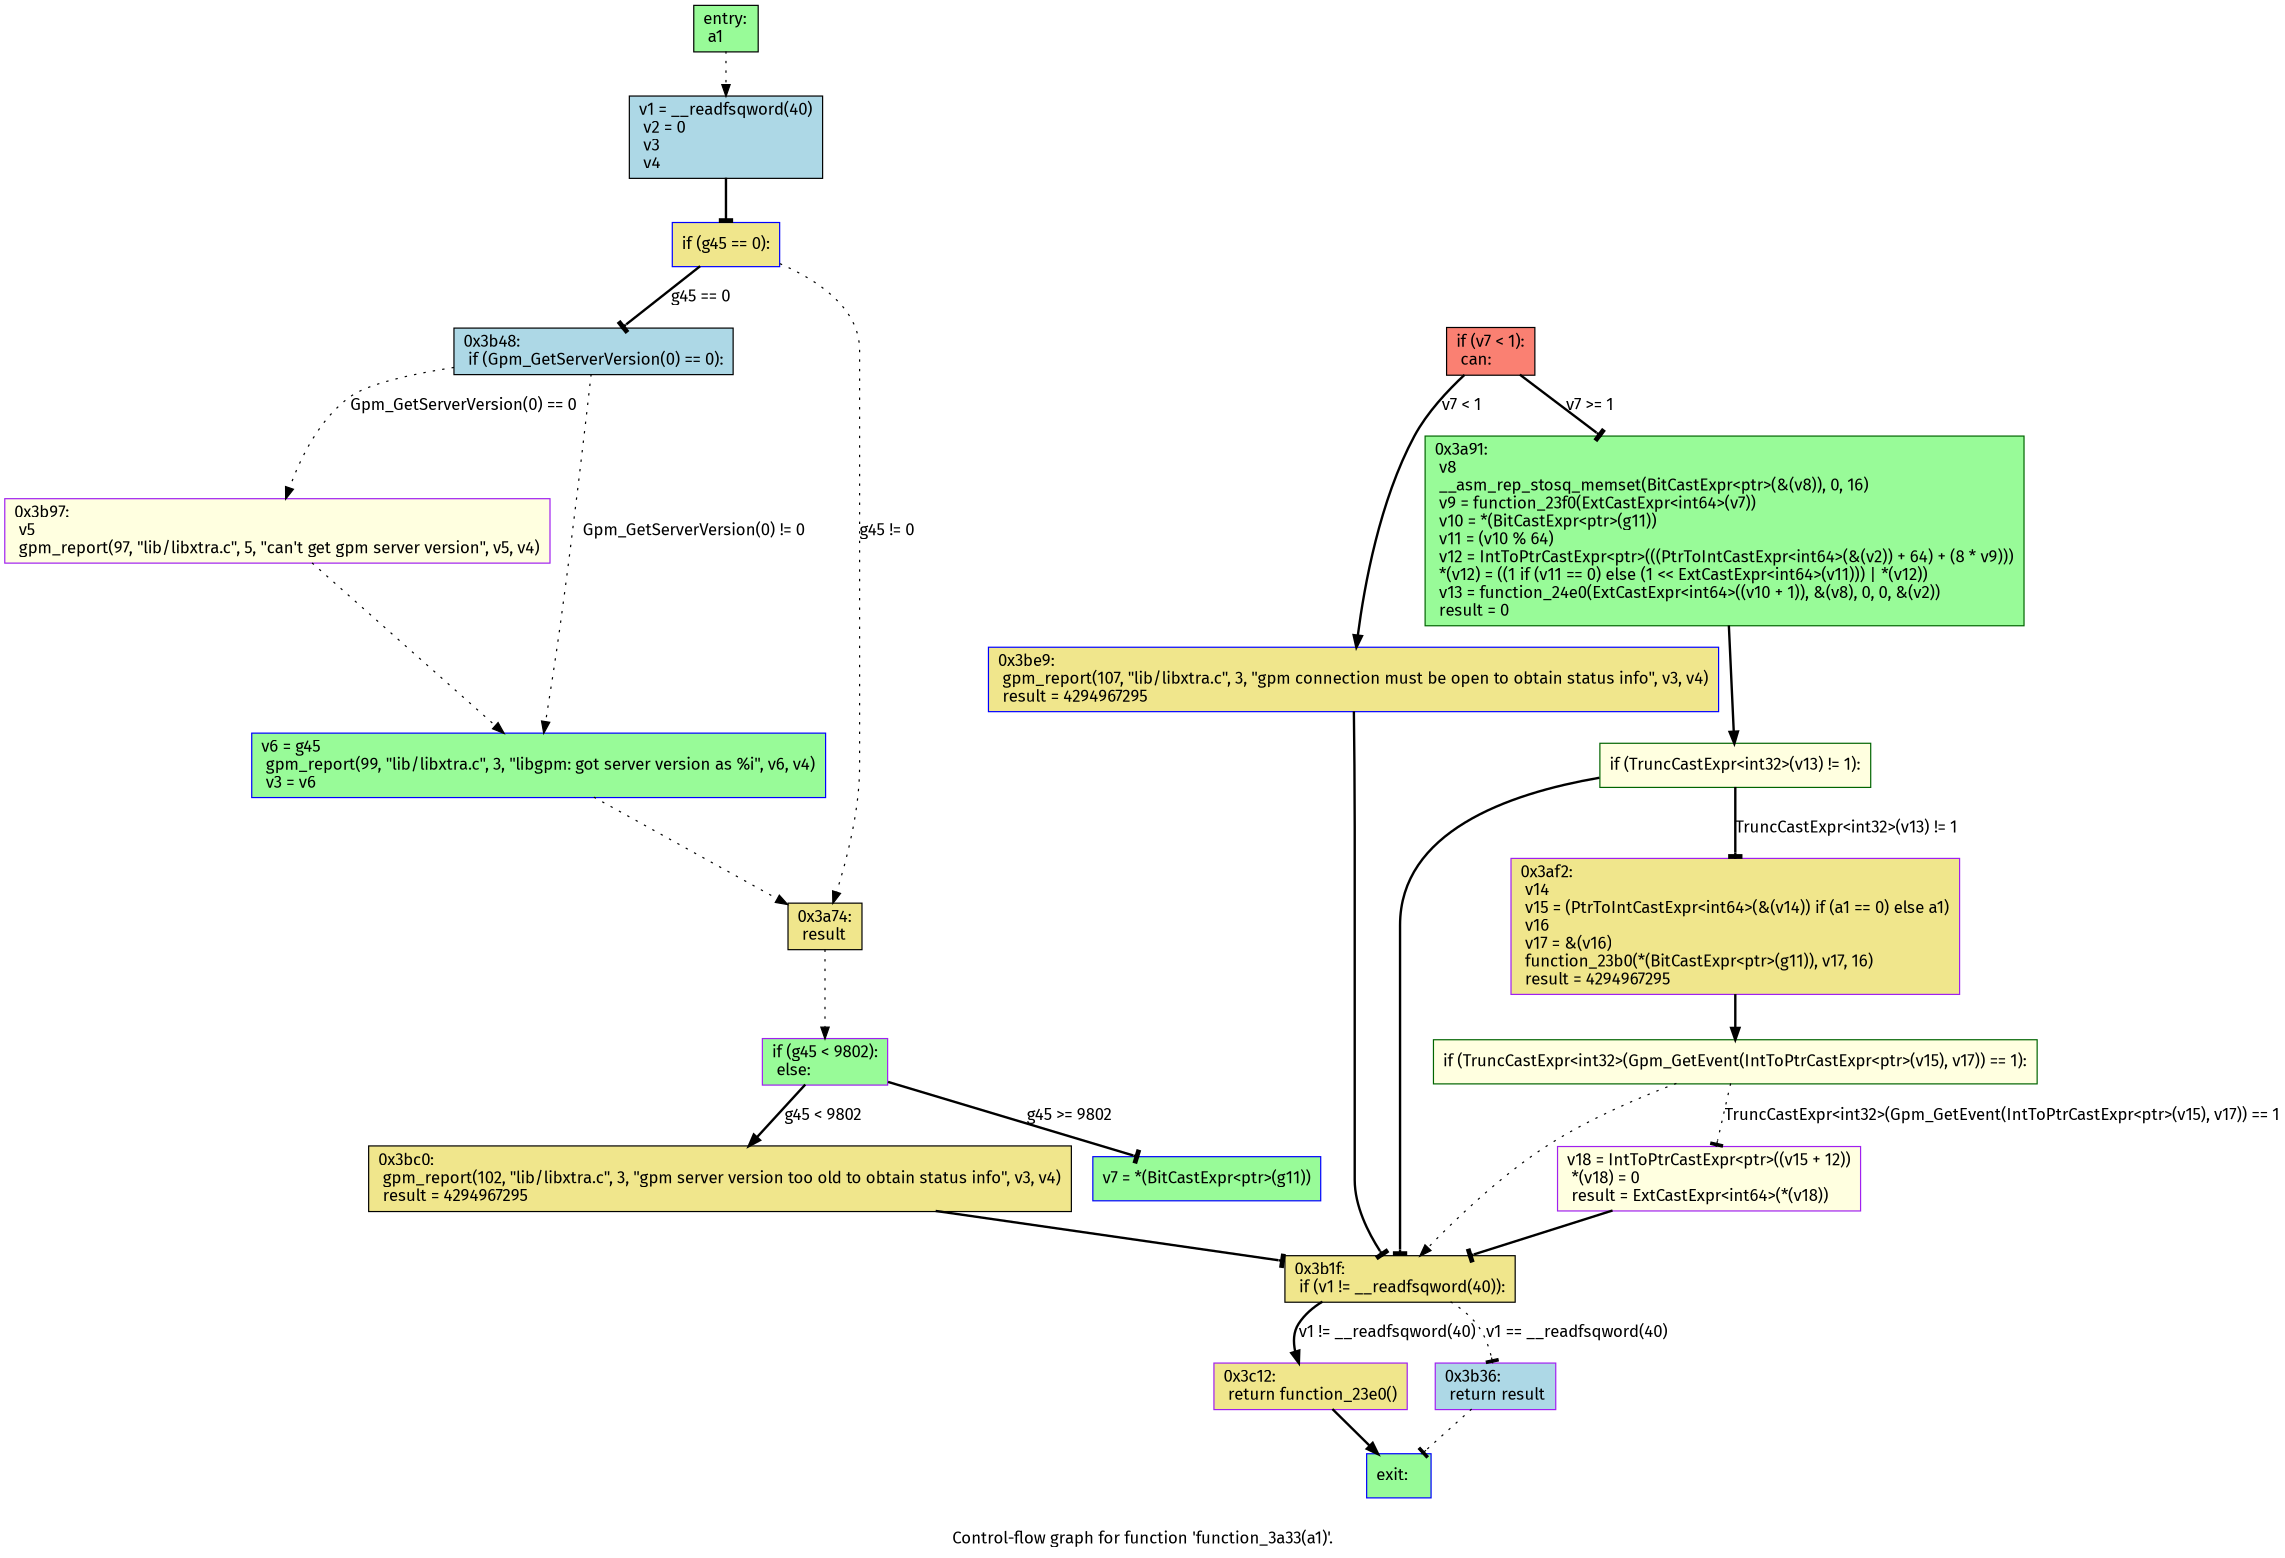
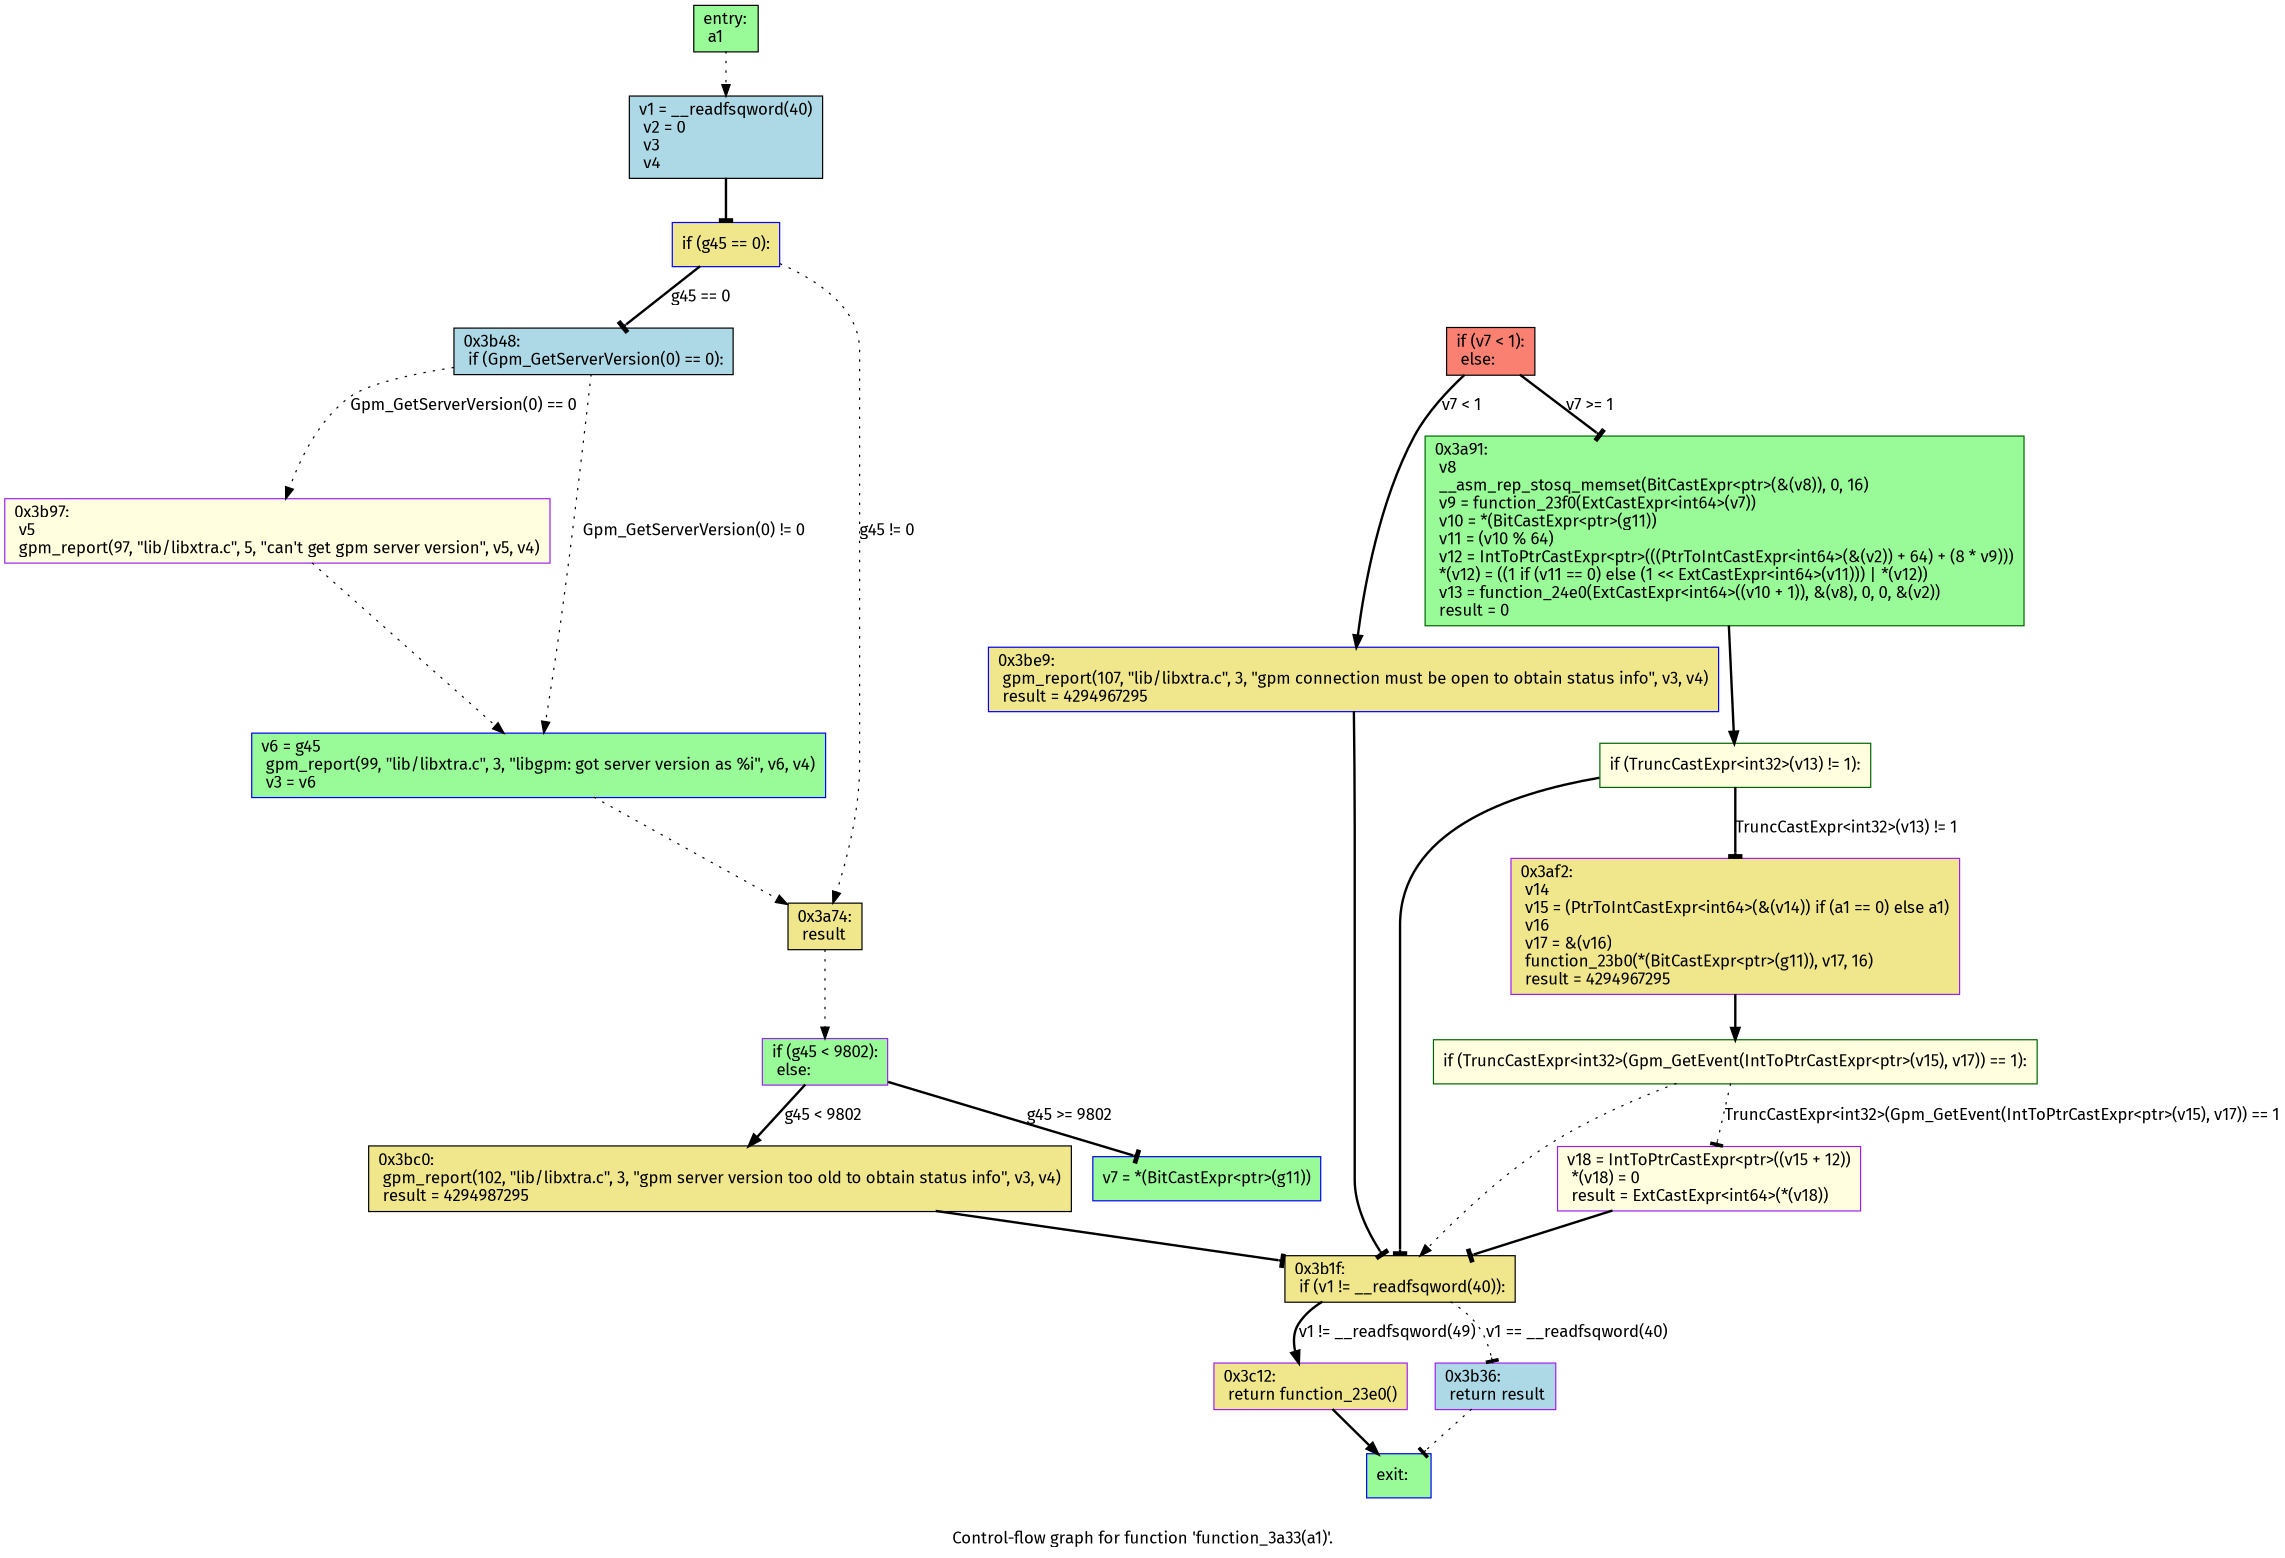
(1474, 360) -> (1476, 360)
(453, 1196) -> (454, 1196)
(1388, 1333) -> (1388, 1333)
